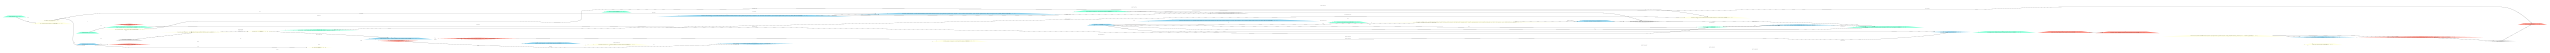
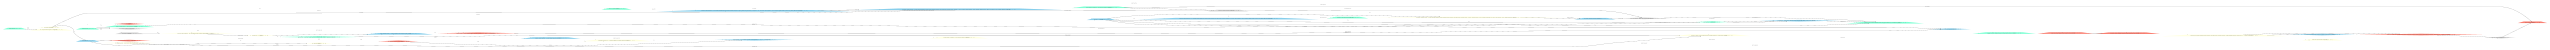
none -> (129, 29)
